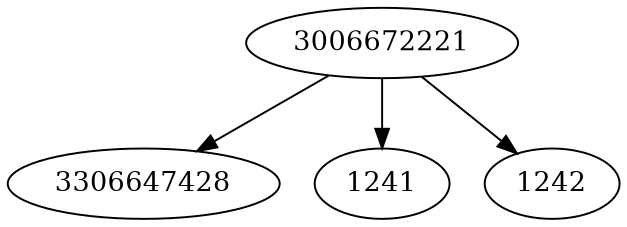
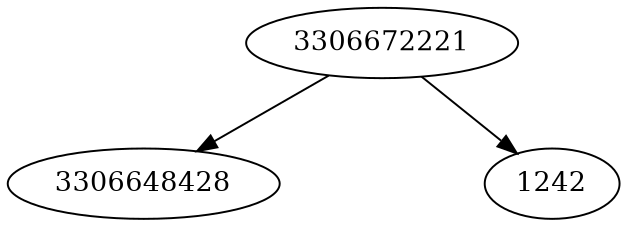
(382, 43) -> (382, 43)
(144, 184) -> (144, 184)
(382, 184) -> none
